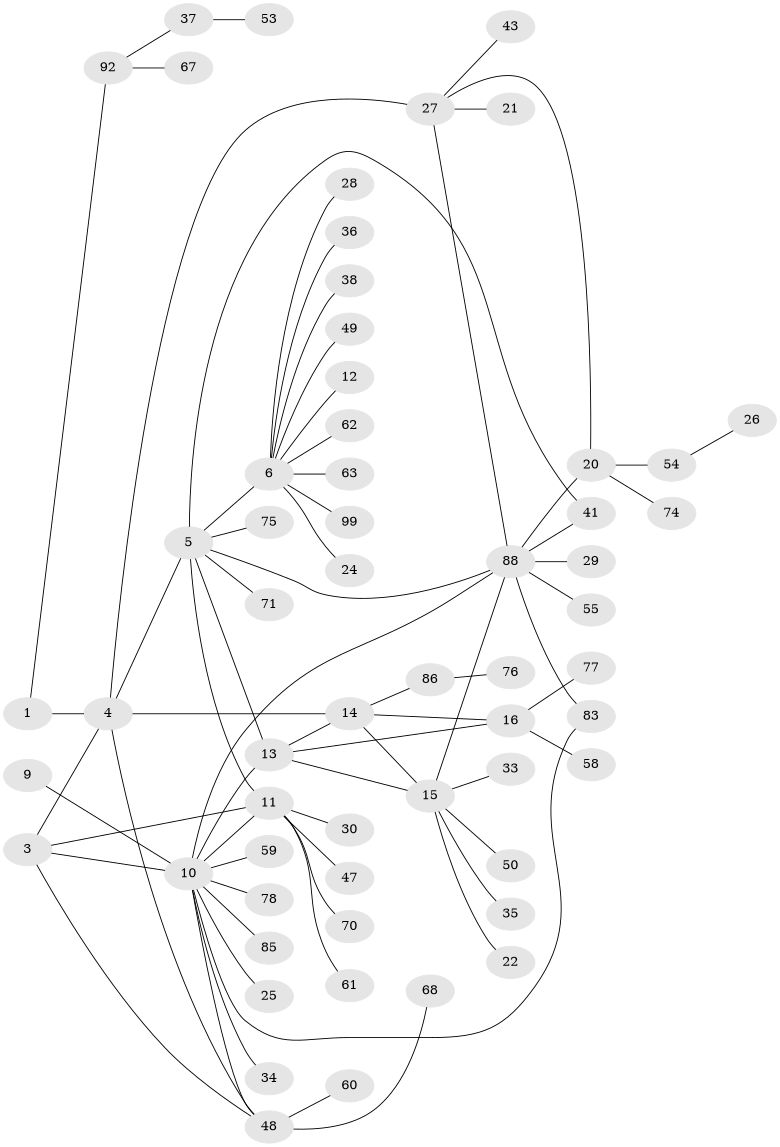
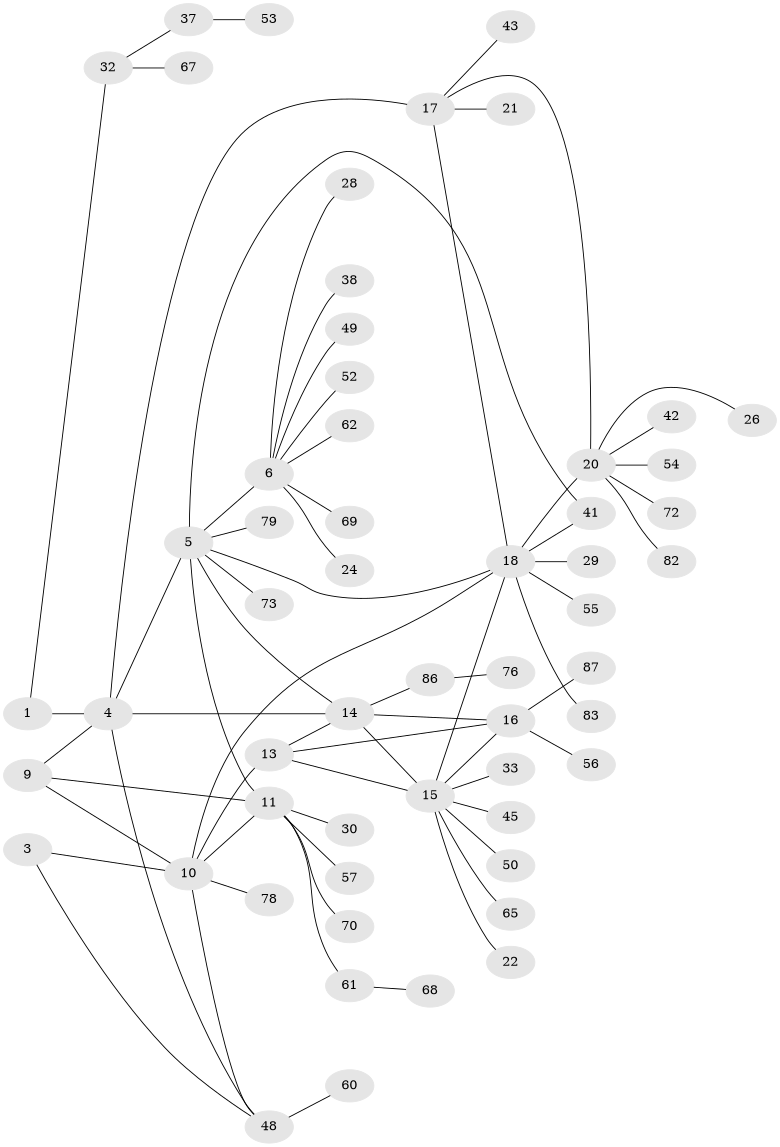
(108, 68) -> (108, 68)
(430, 109) -> (430, 109)
(350, 233) -> none
(350, 377) -> (350, 377)
none -> (672, 417)
(712, 443) -> (655, 390)
(350, 474) -> none
(672, 513) -> (672, 513)
(269, 522) -> (269, 522)
(350, 522) -> (350, 522)
(511, 562) -> (511, 562)
none -> (672, 562)
(269, 605) -> (269, 605)
(229, 649) -> (255, 639)
(591, 668) -> (591, 668)
none -> (471, 758)
(591, 765) -> (591, 765)
(68, 782) -> (68, 745)
none -> (511, 818)
(148, 826) -> (148, 789)
(269, 852) -> none
(350, 878) -> (350, 878)
(511, 914) -> (511, 914)
(269, 948) -> none
(269, 996) -> none
(460, 1036) -> none
(269, 1079) -> none
(386, 1098) -> (390, 988)
